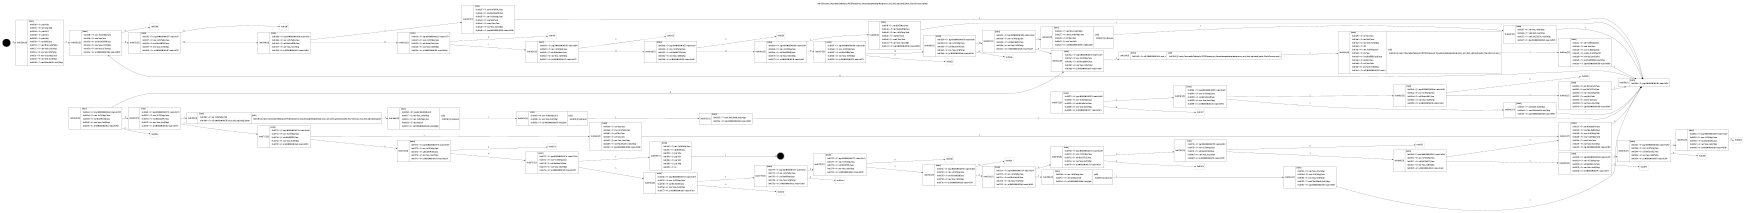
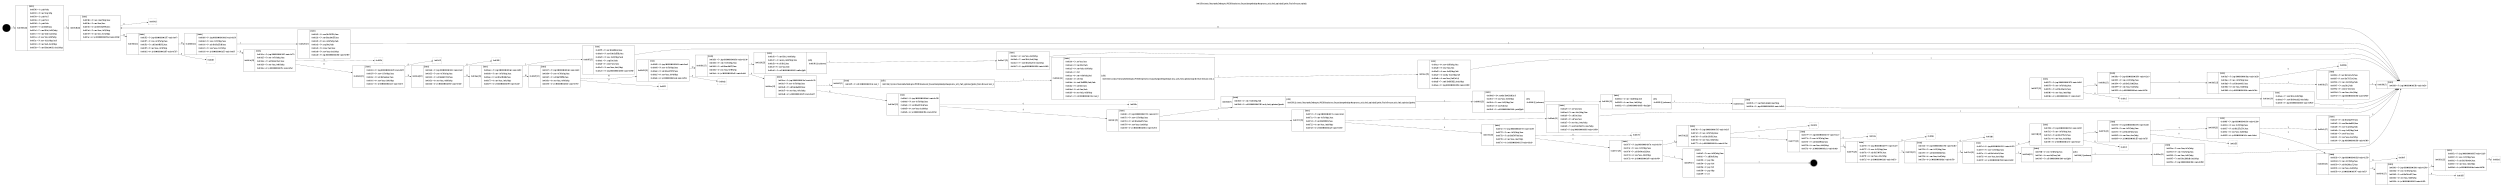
(588, 93) -> (851, 95)
(1364, 109) -> (2194, 99)
(1100, 136) -> (2002, 112)
